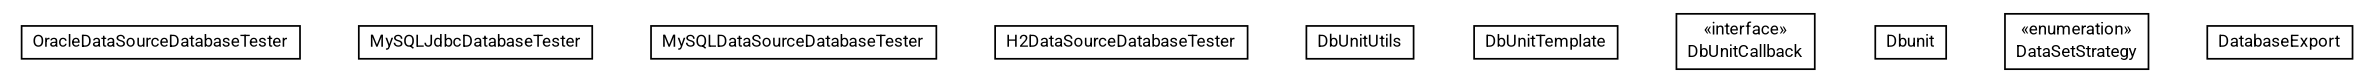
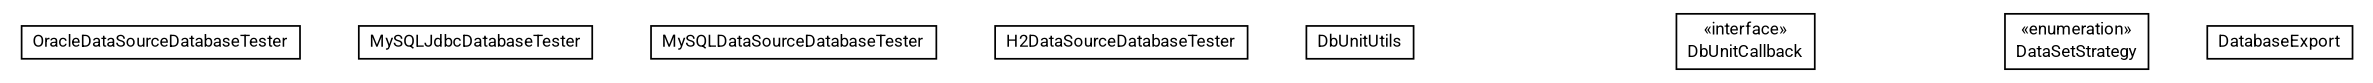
(1545, 42) -> none
(1910, 42) -> none
